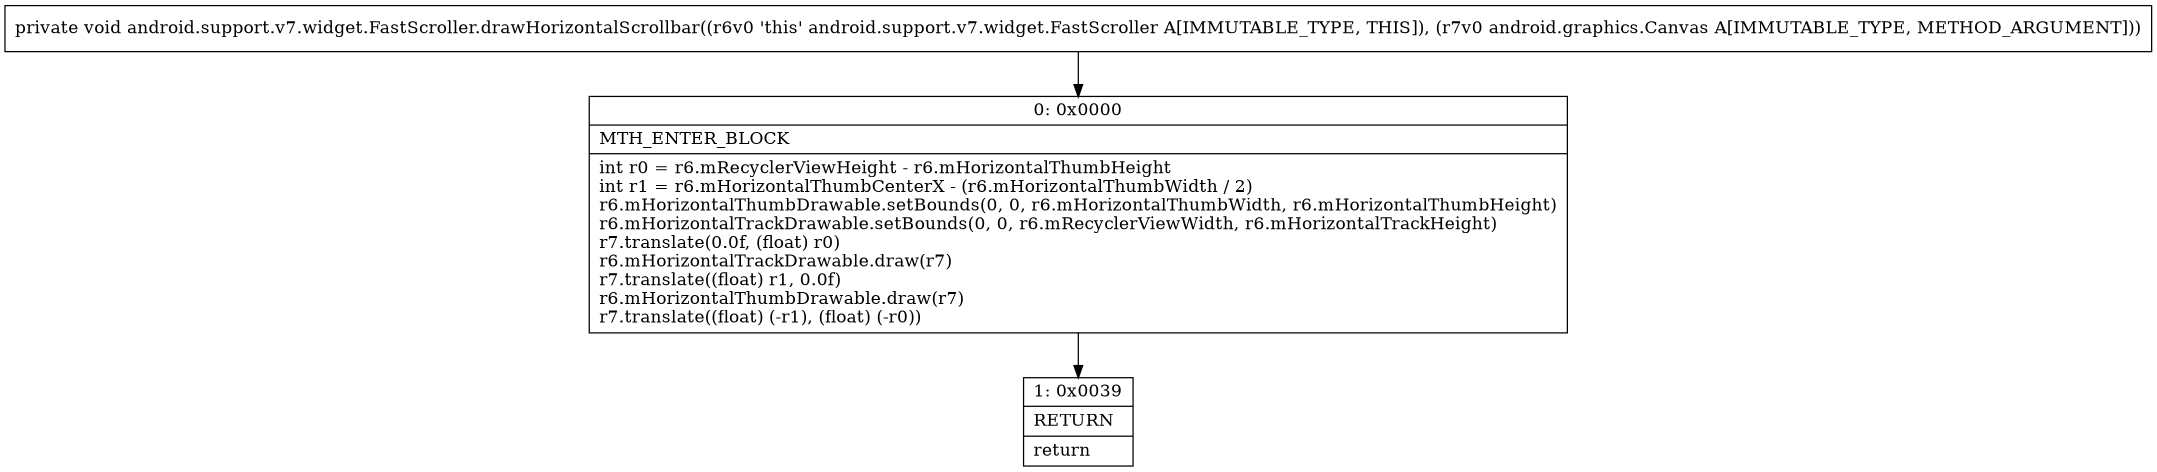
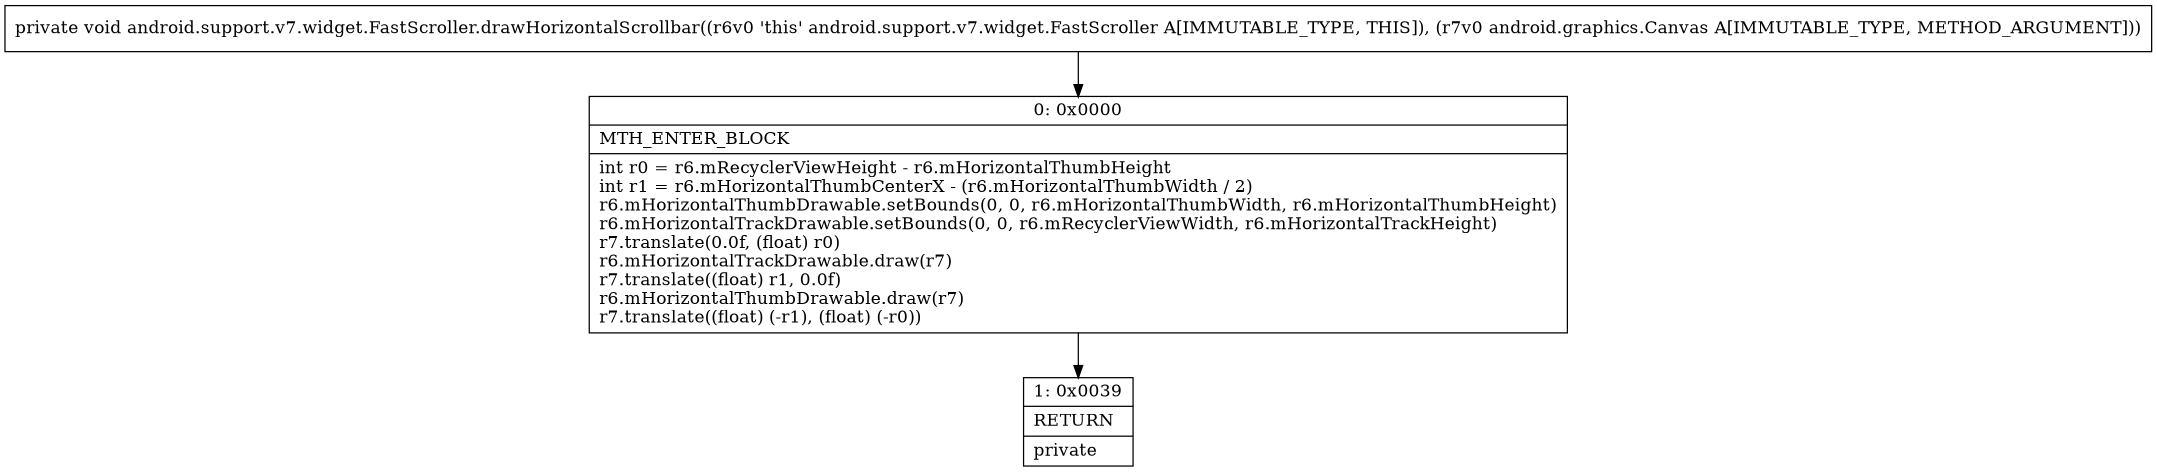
(1062, 450) -> (1066, 450)
